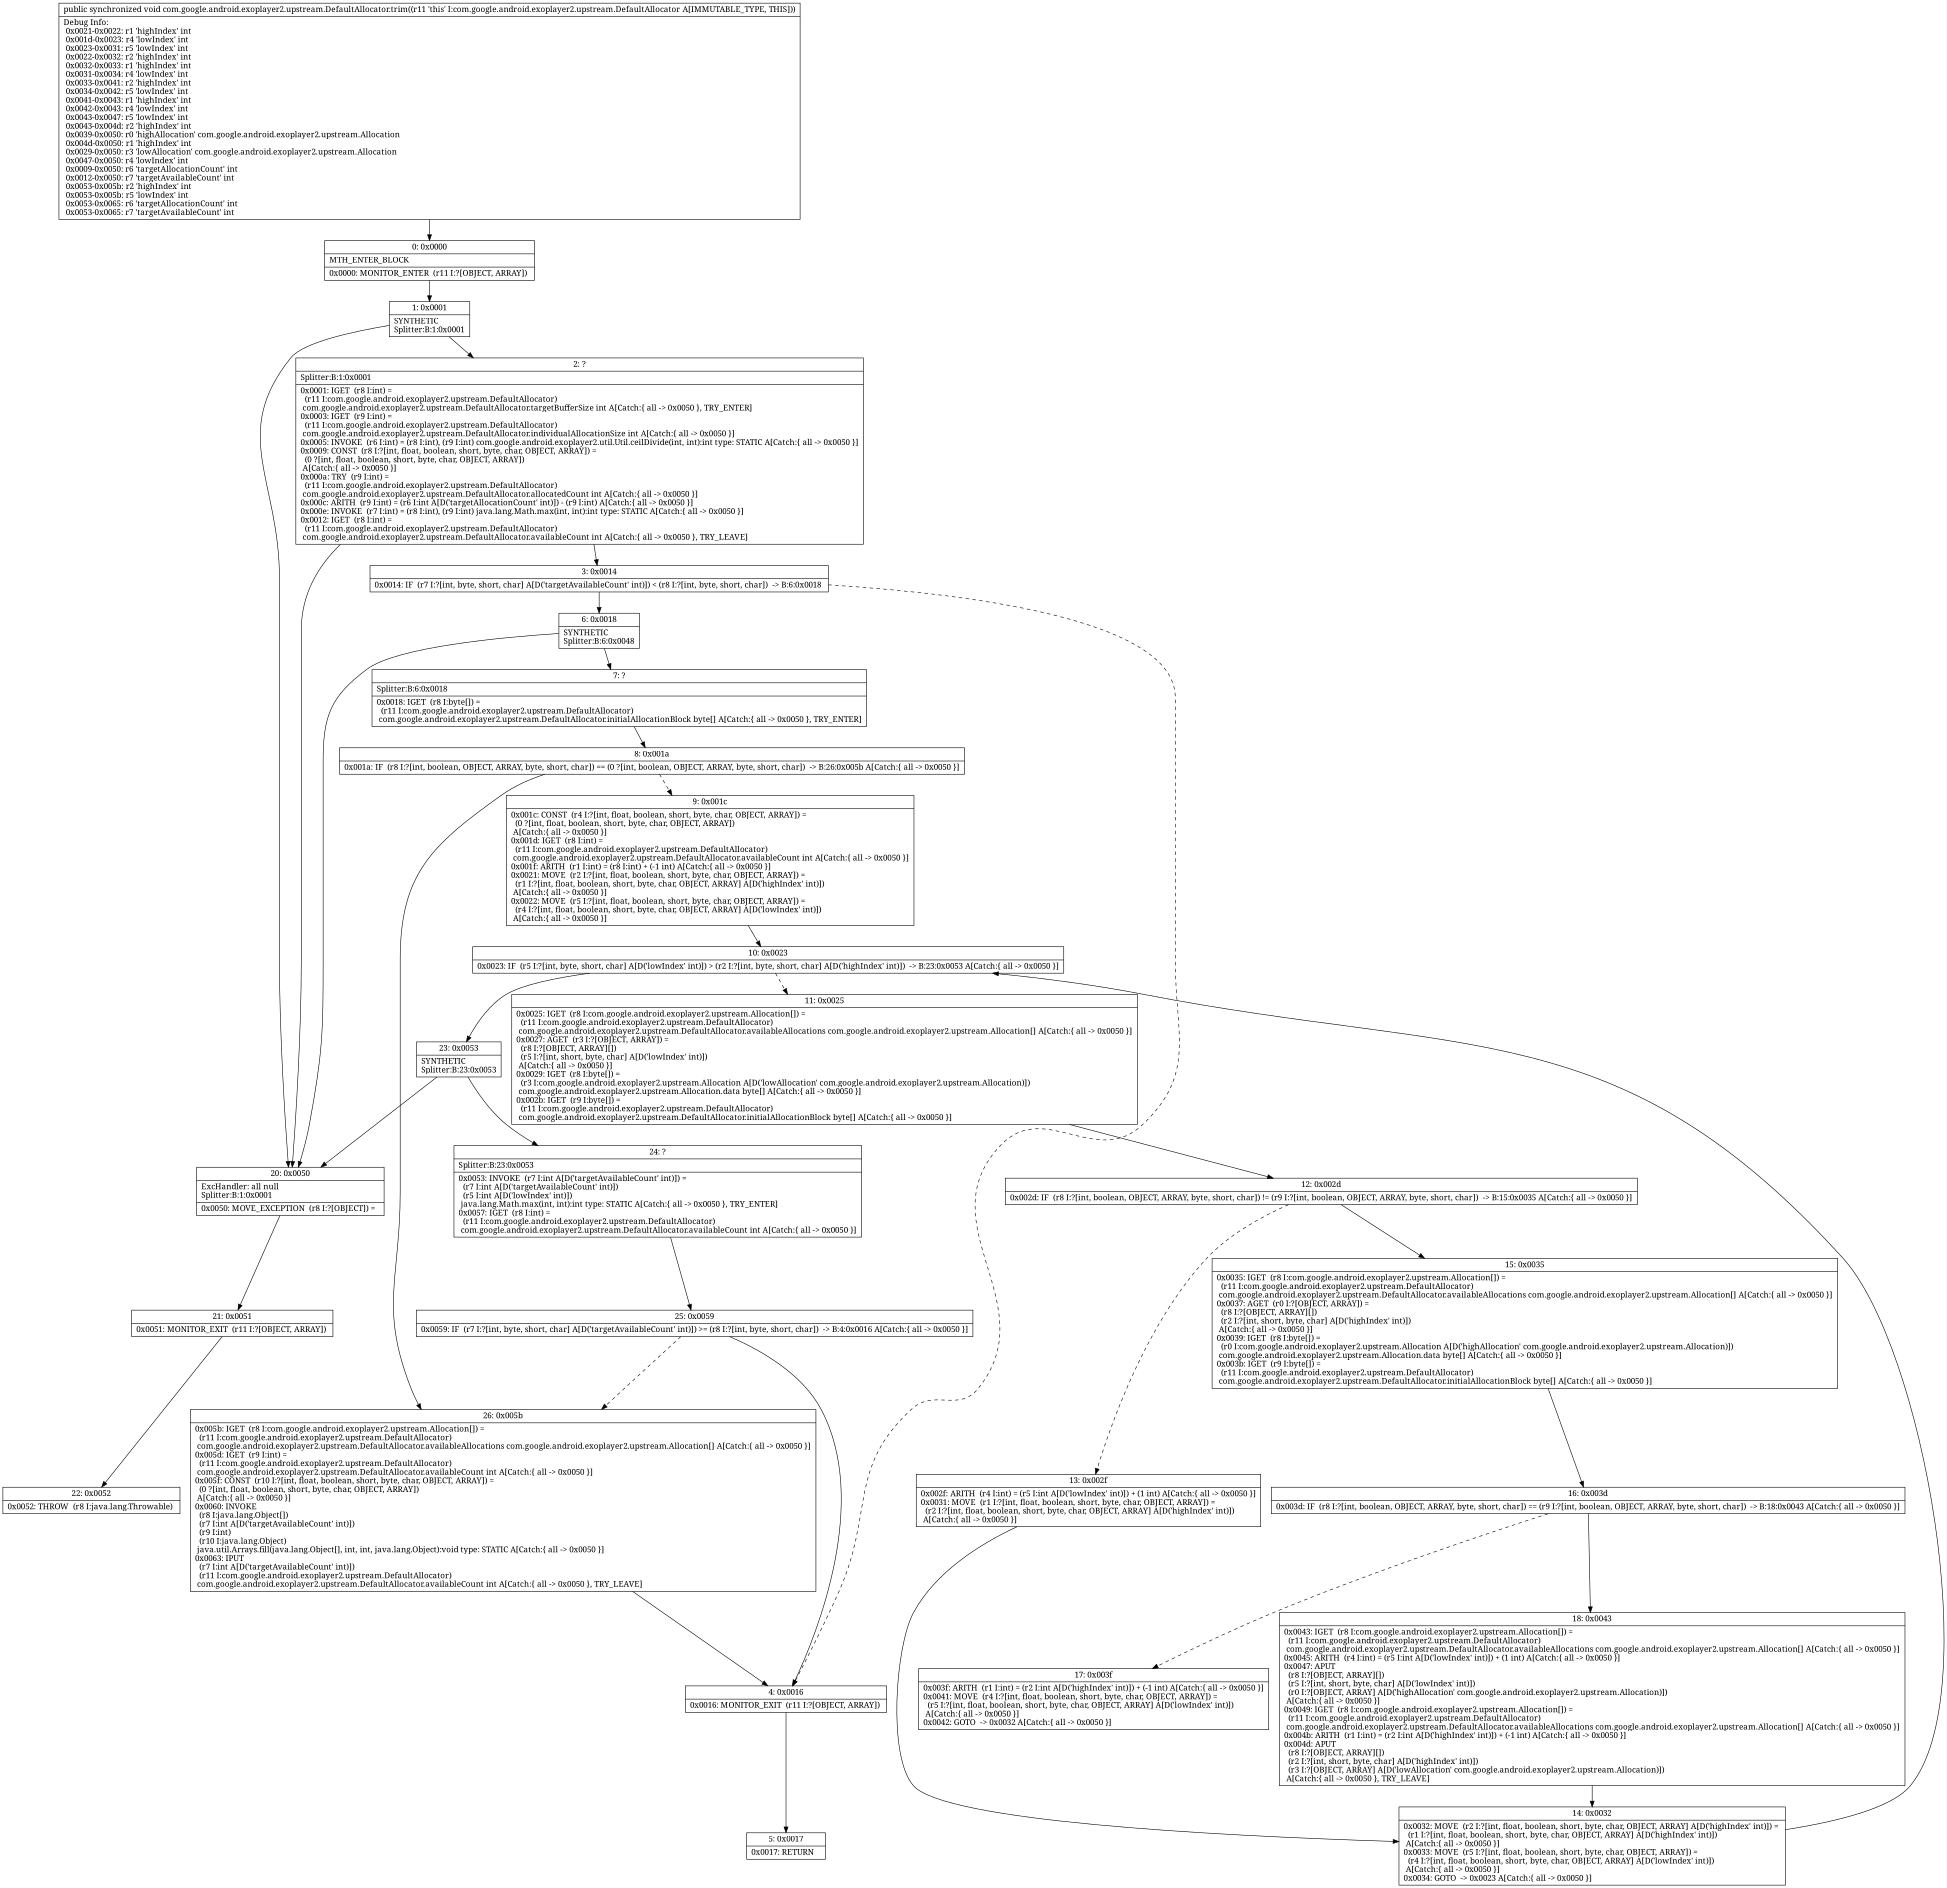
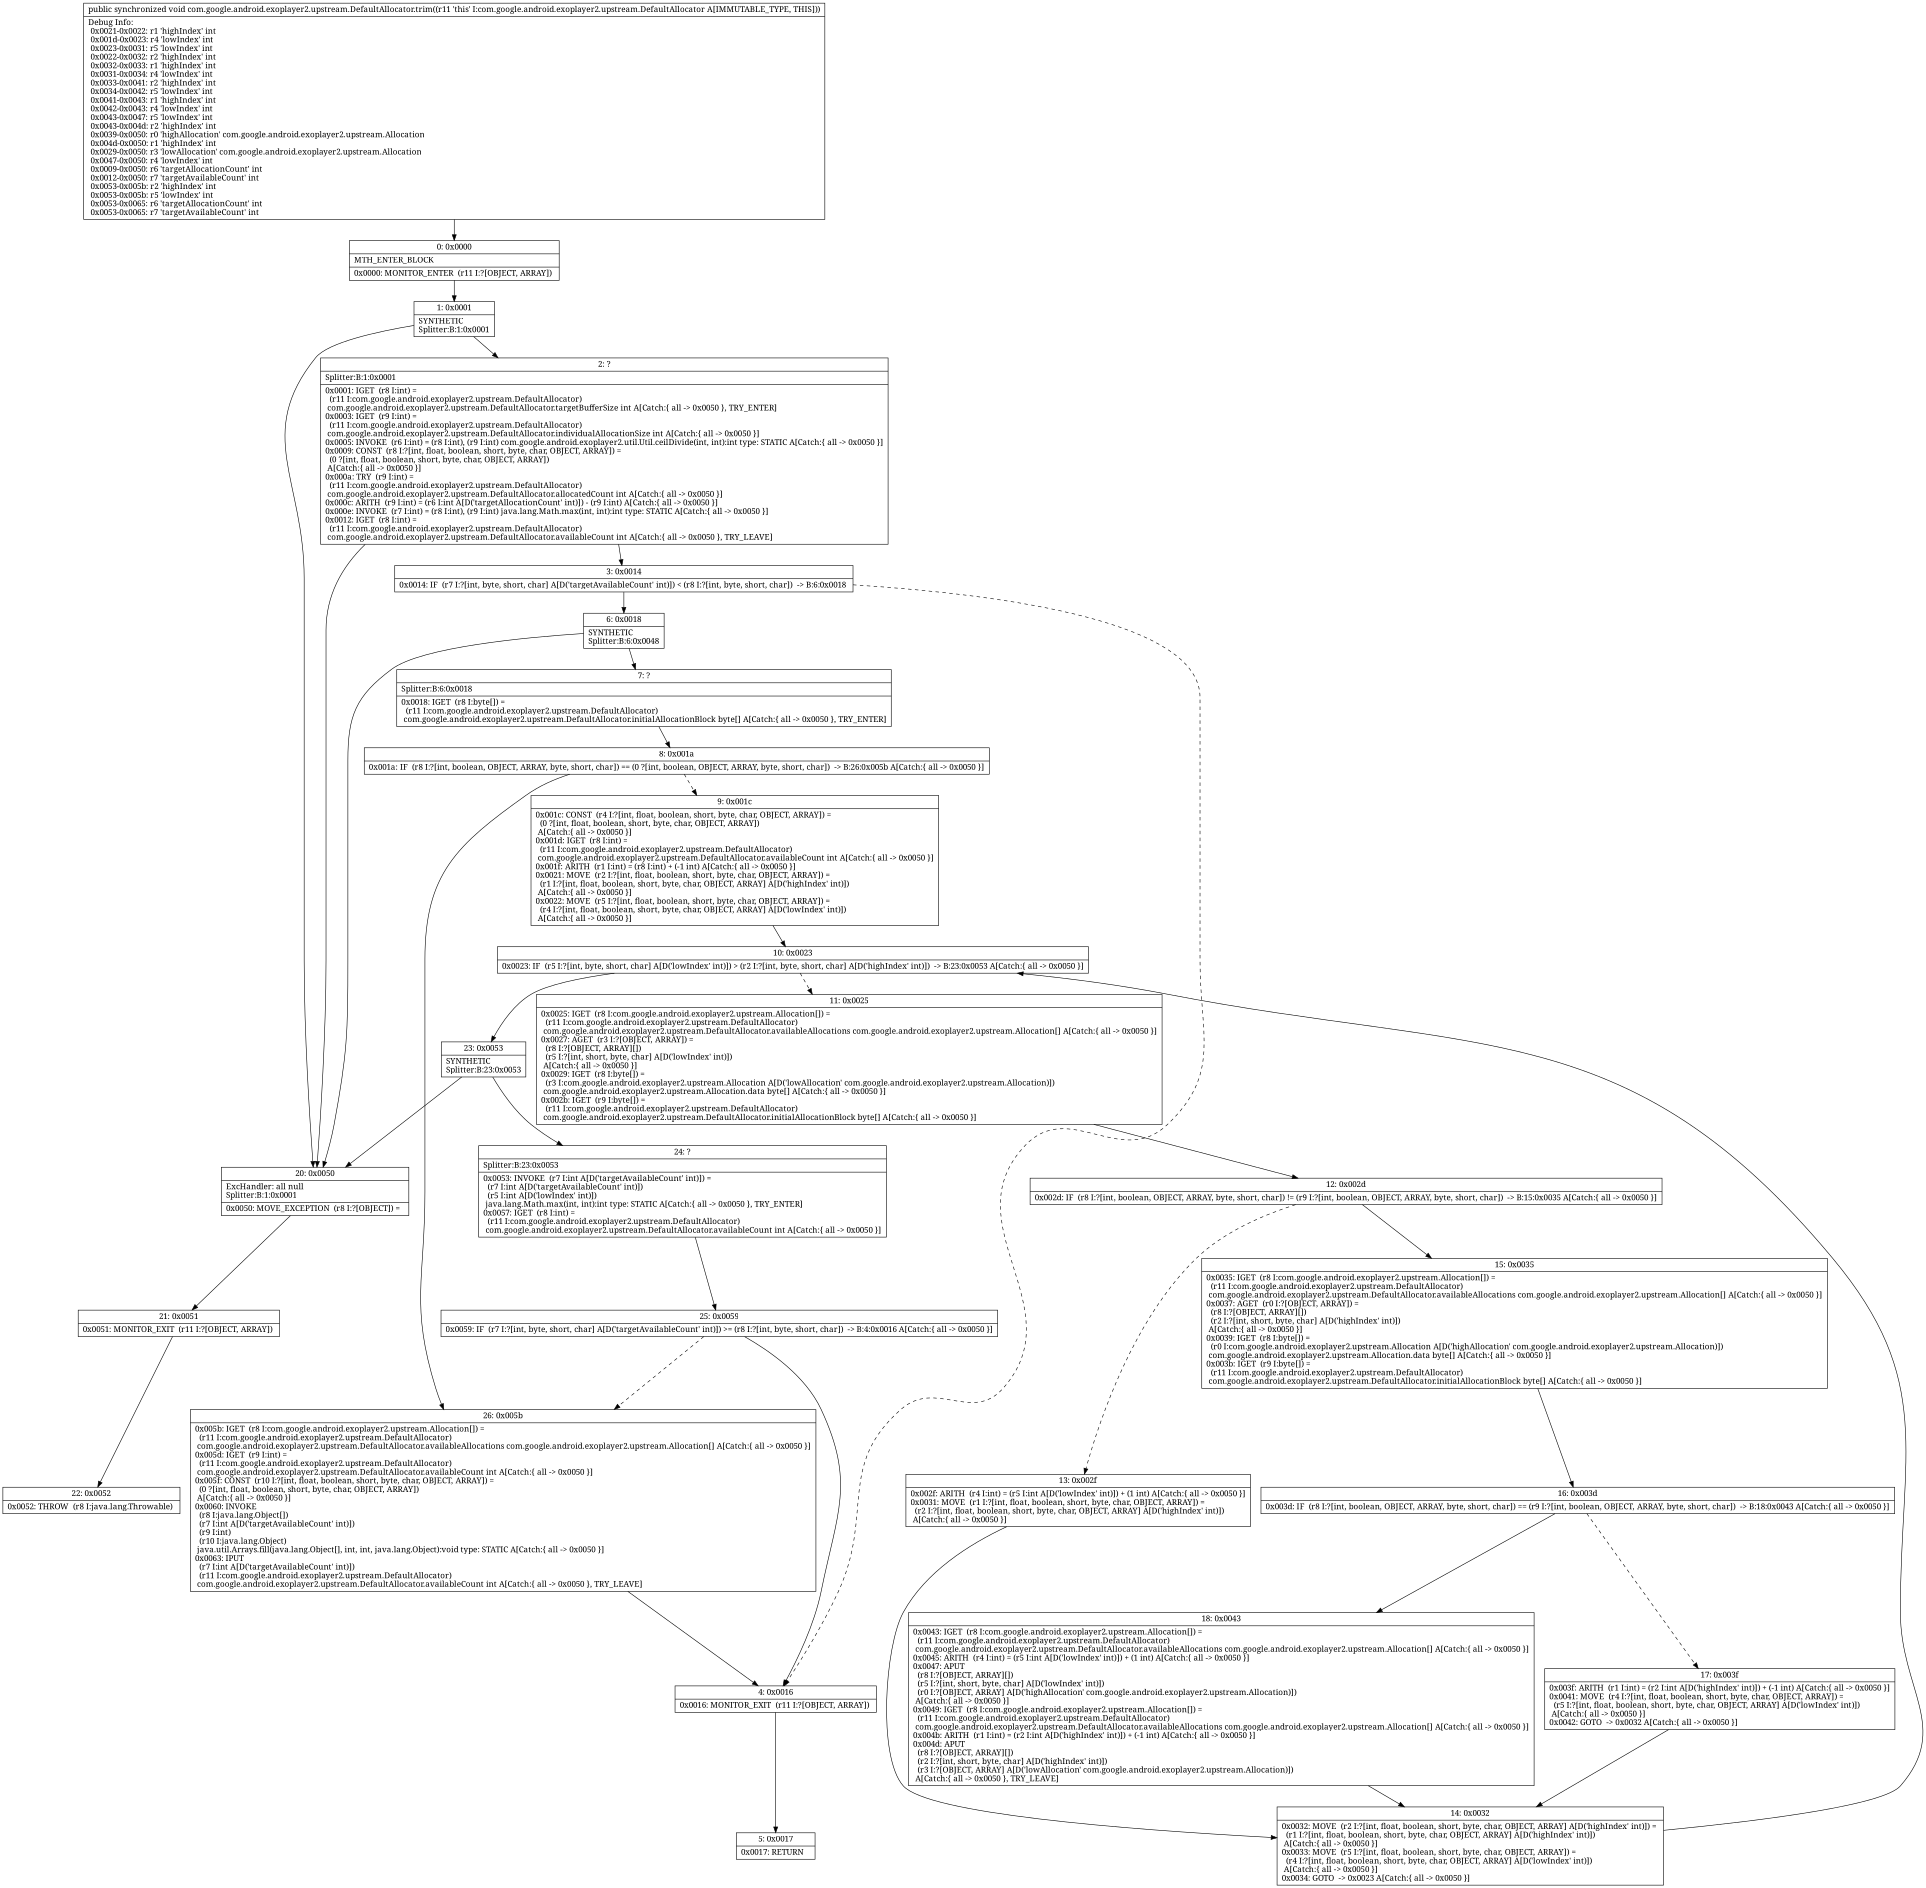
none -> (1605, 1767)
